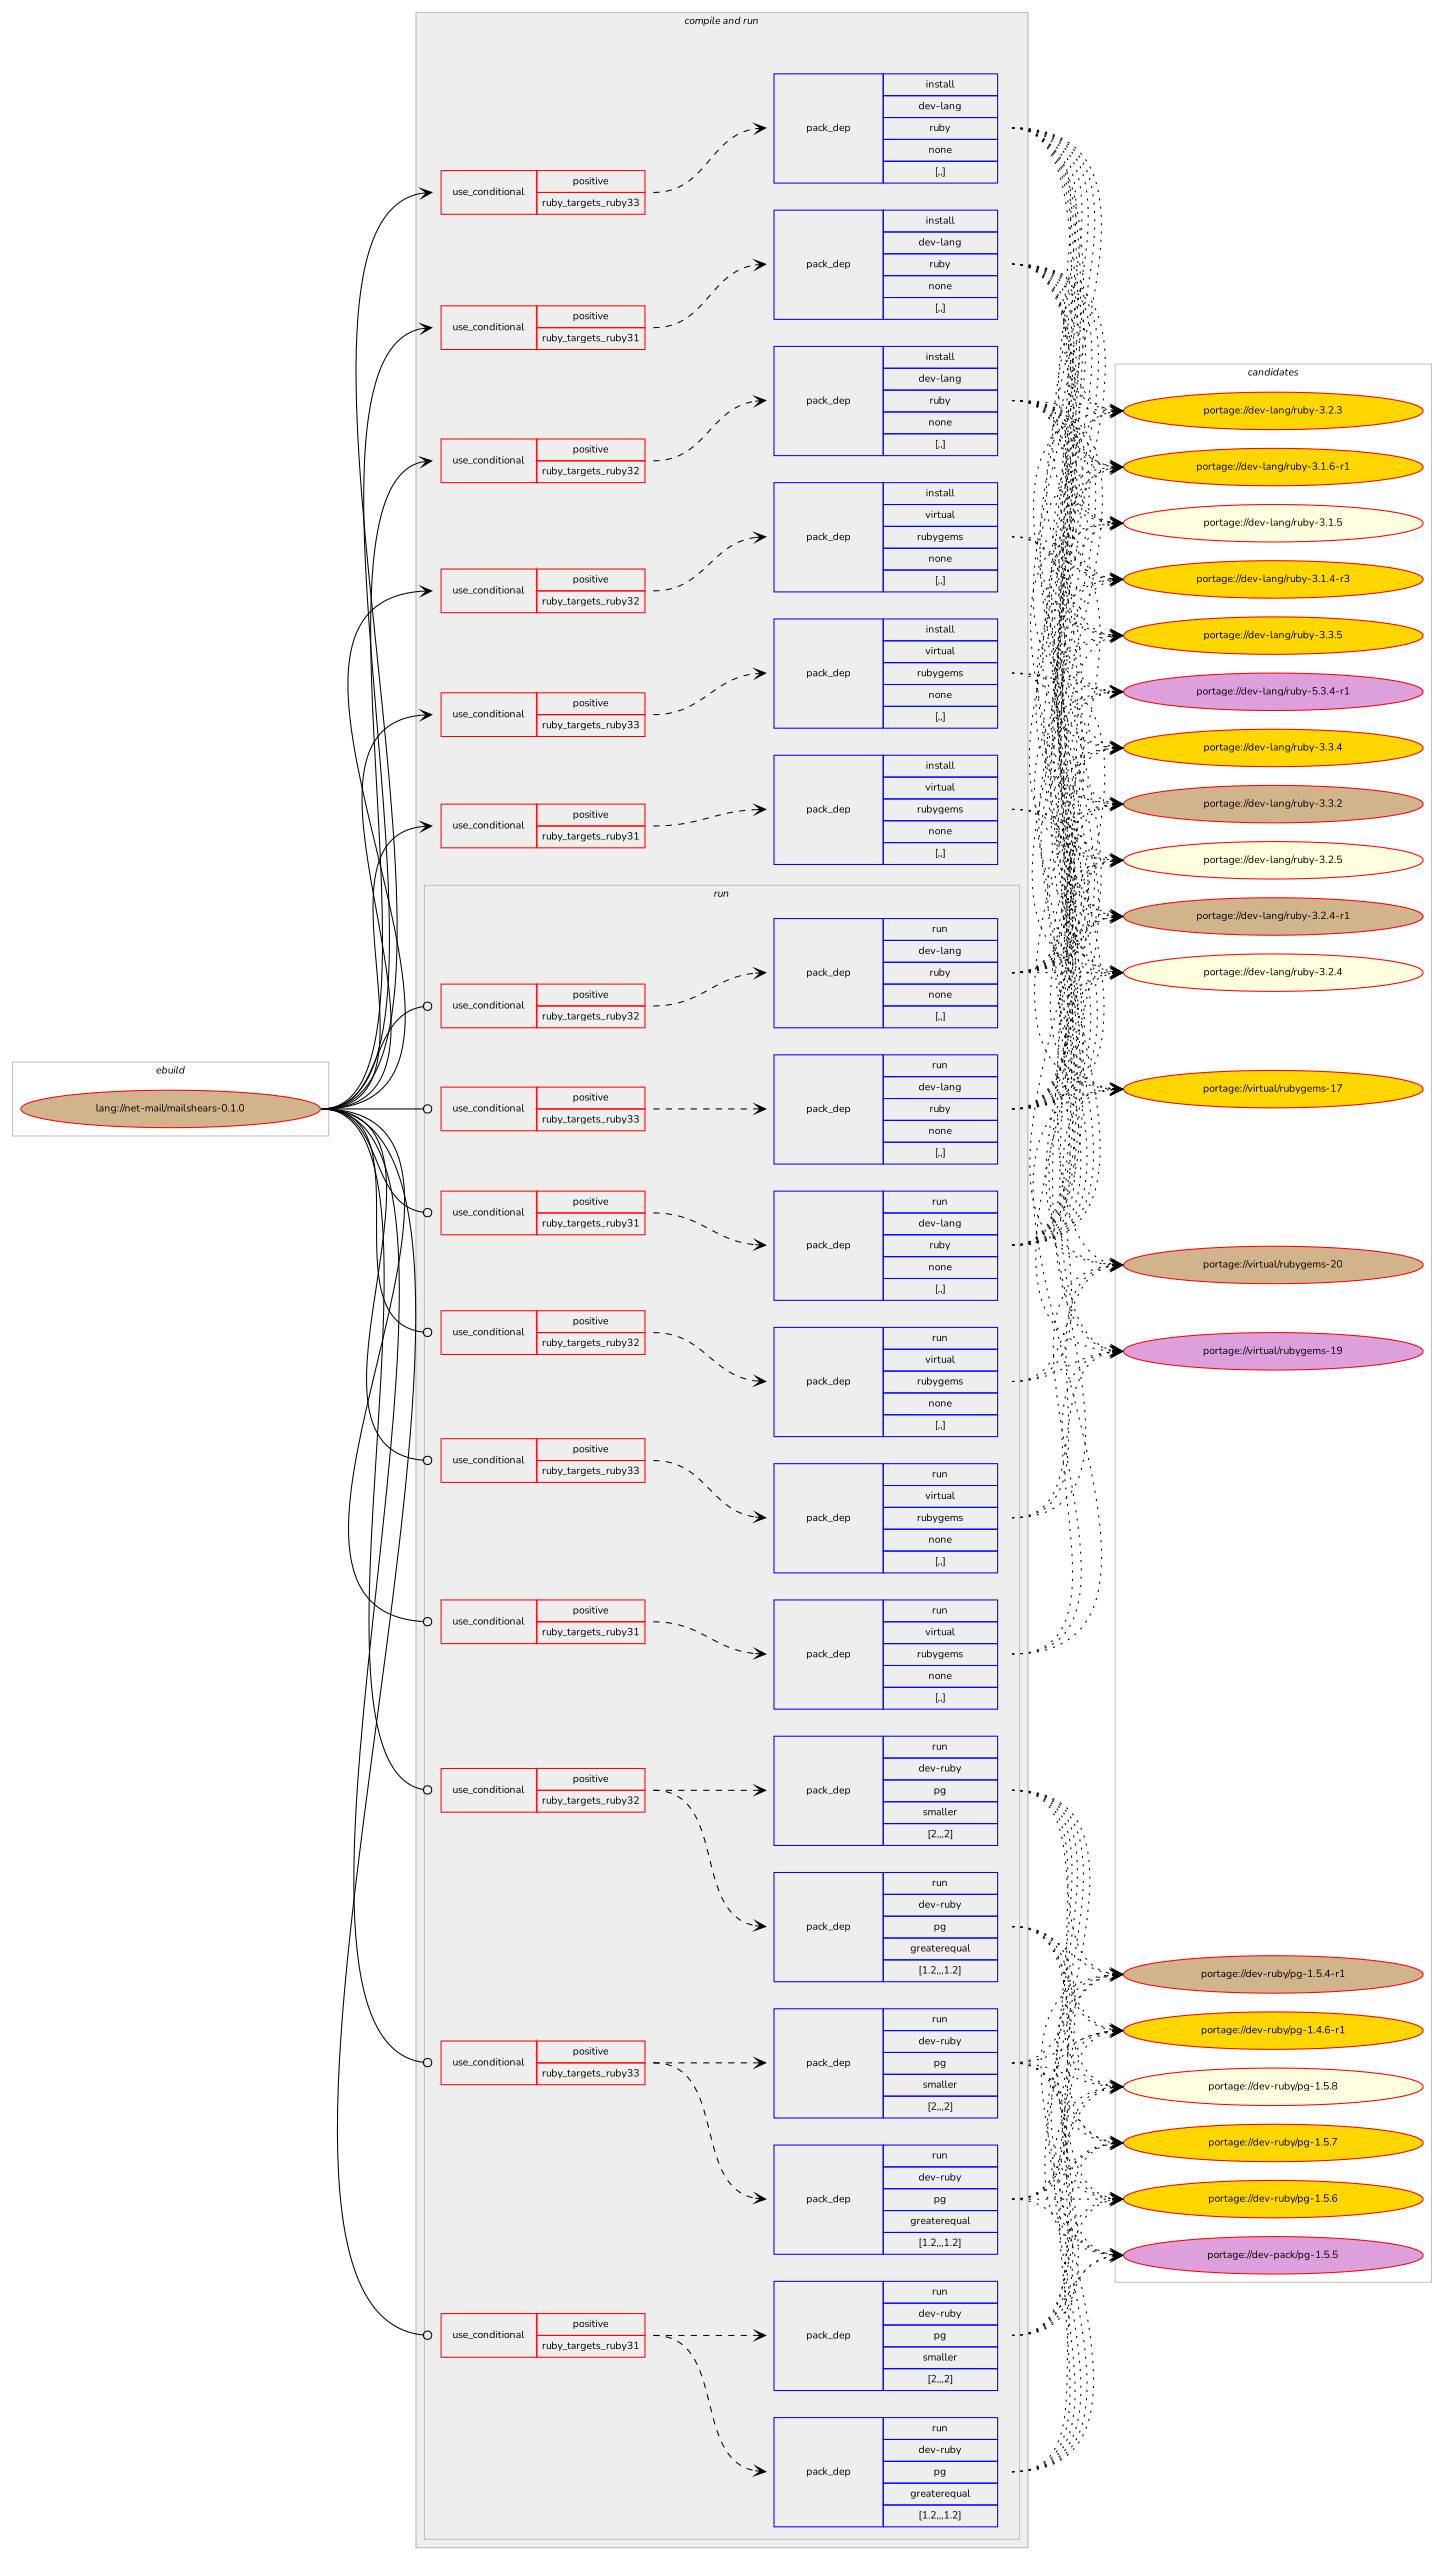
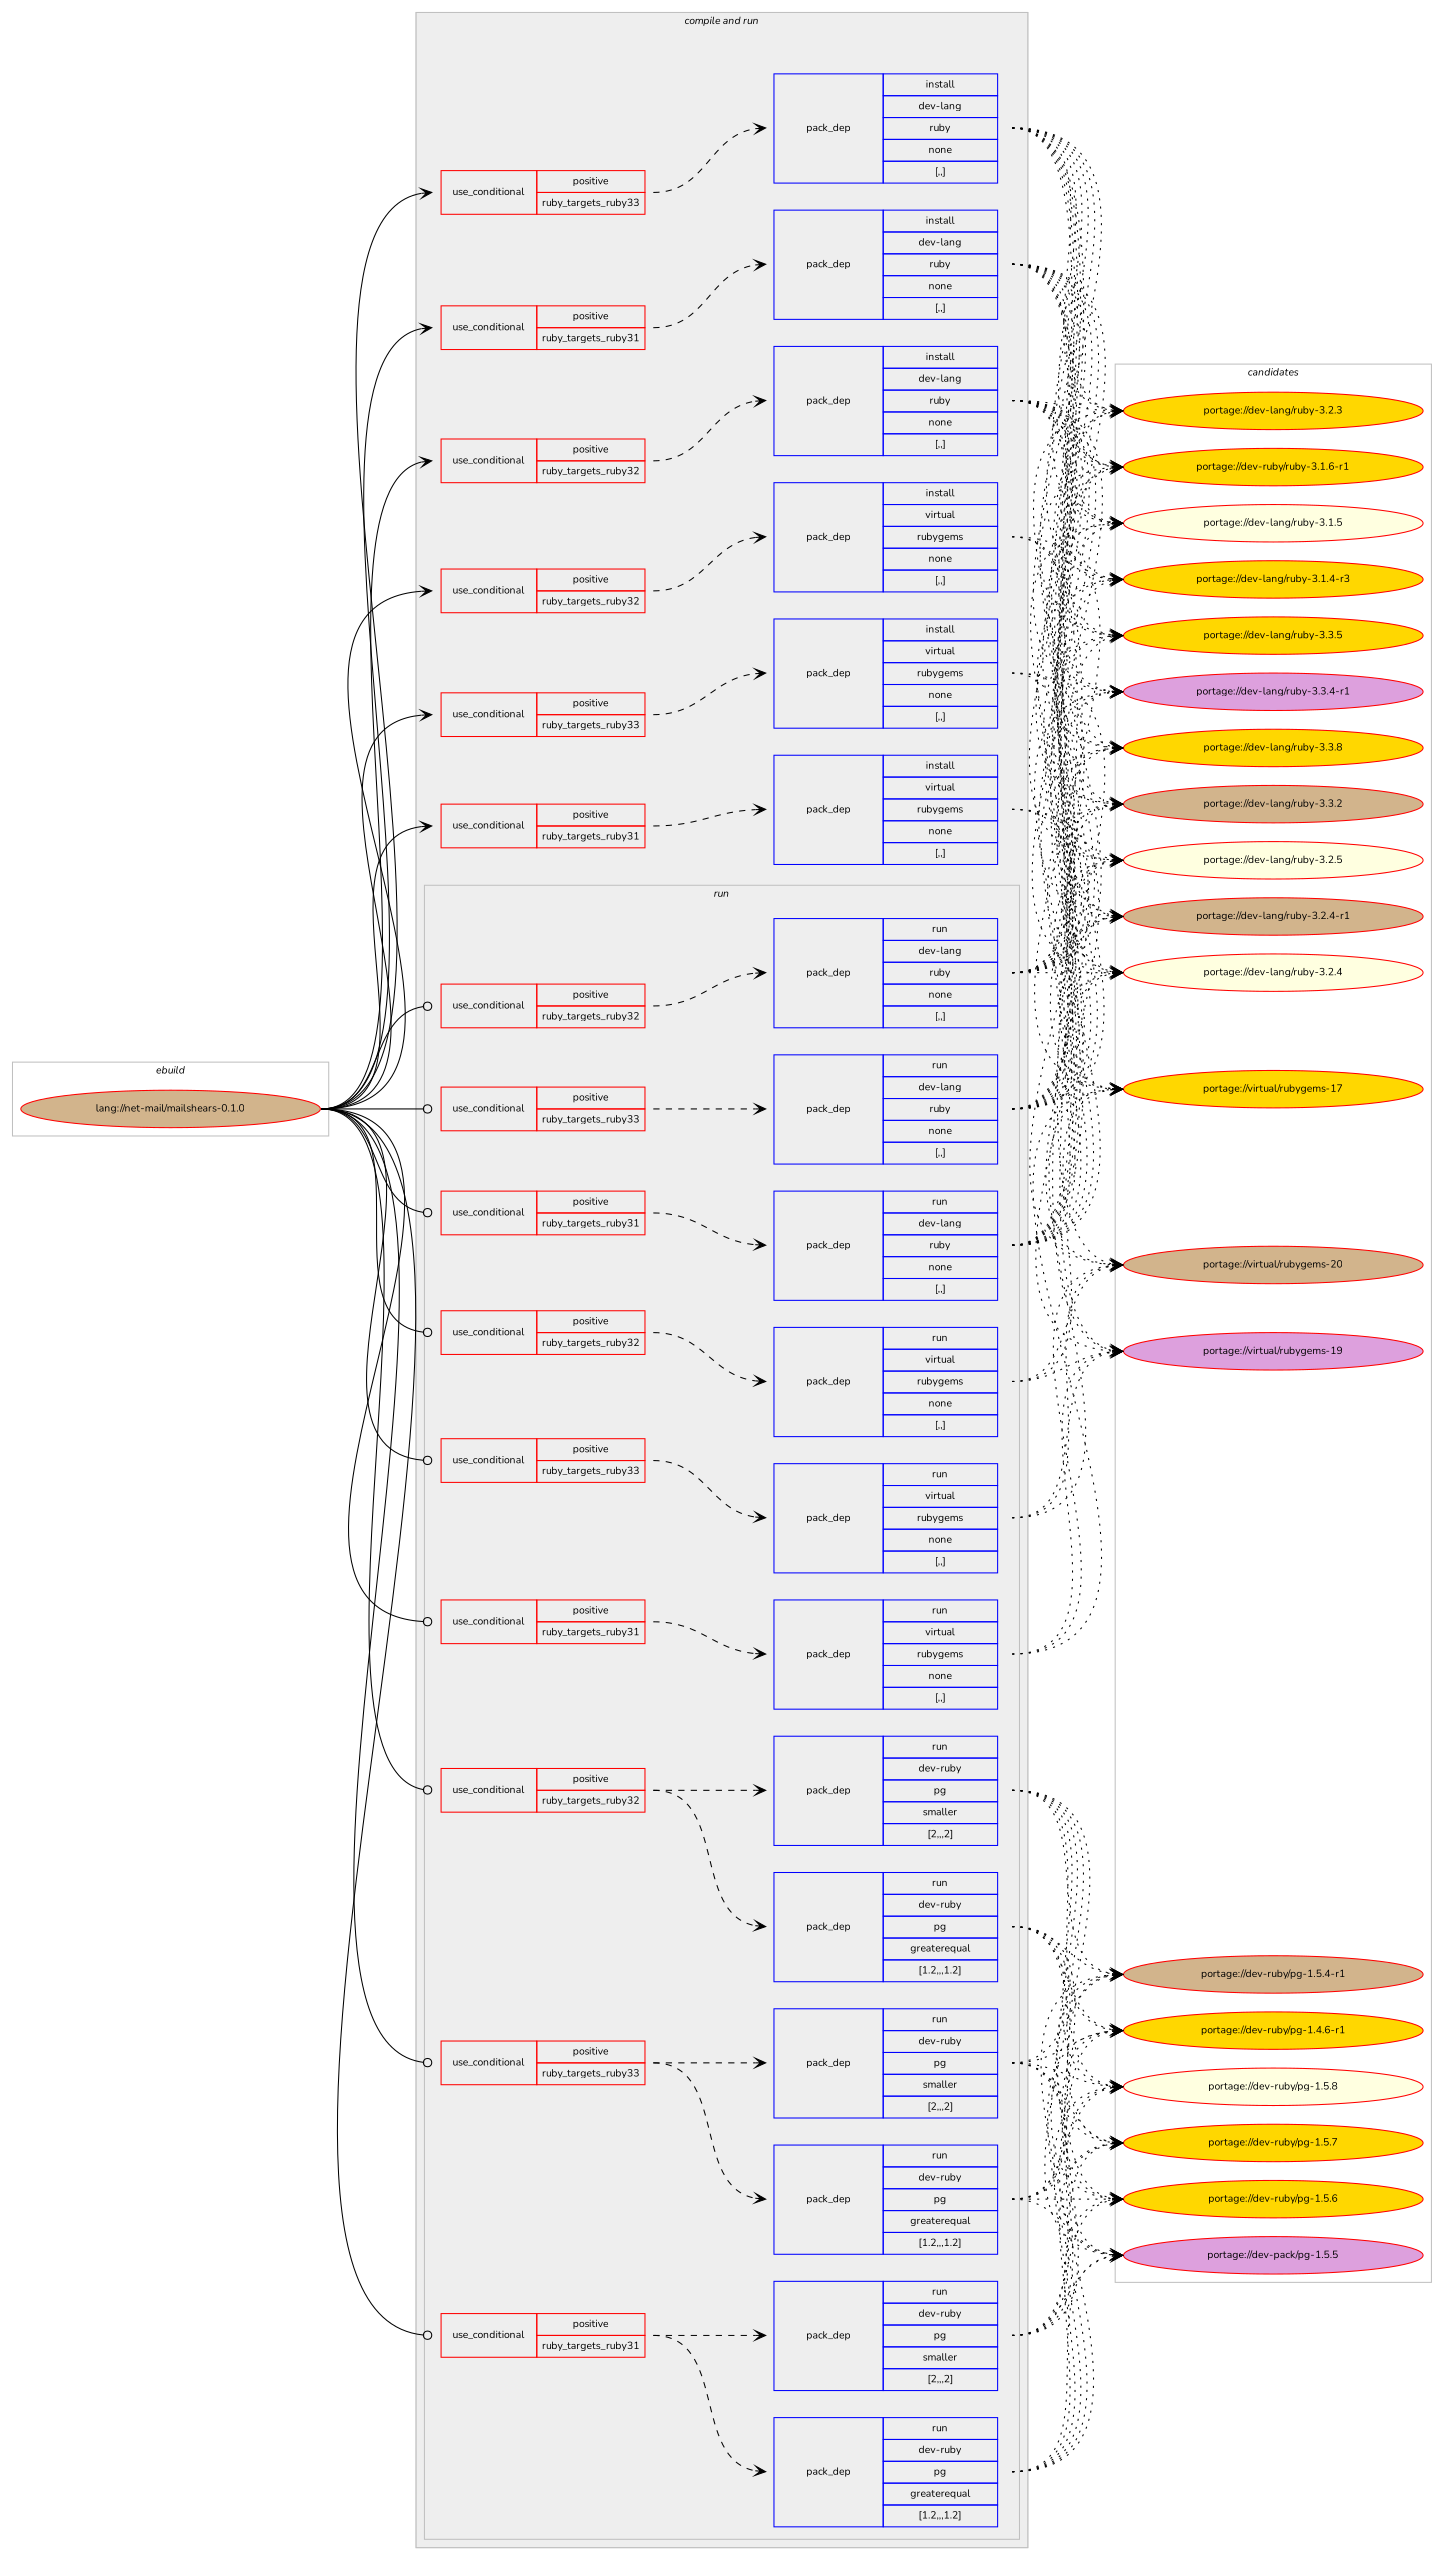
(1273, 467) -> (1273, 467)
(1273, 692) -> (1273, 692)
(1273, 748) -> (1273, 748)
